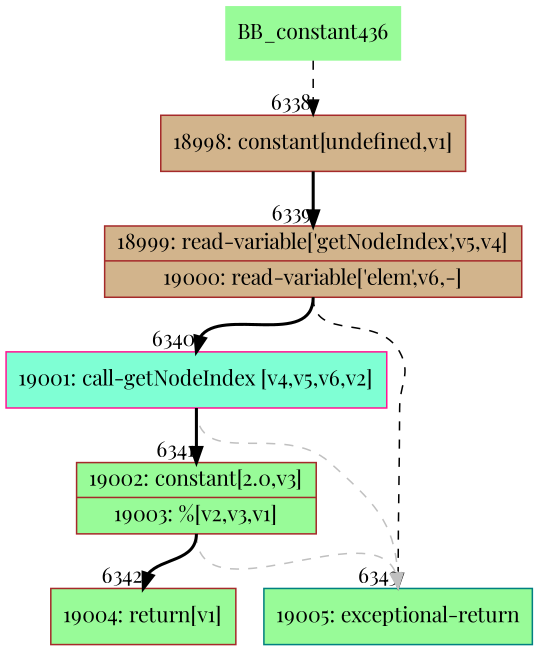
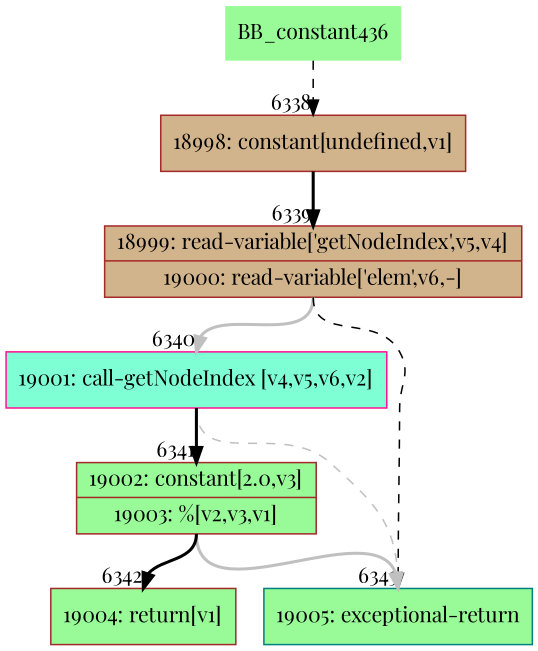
(262, 325) -> (262, 325)
(290, 563) -> (290, 563)
